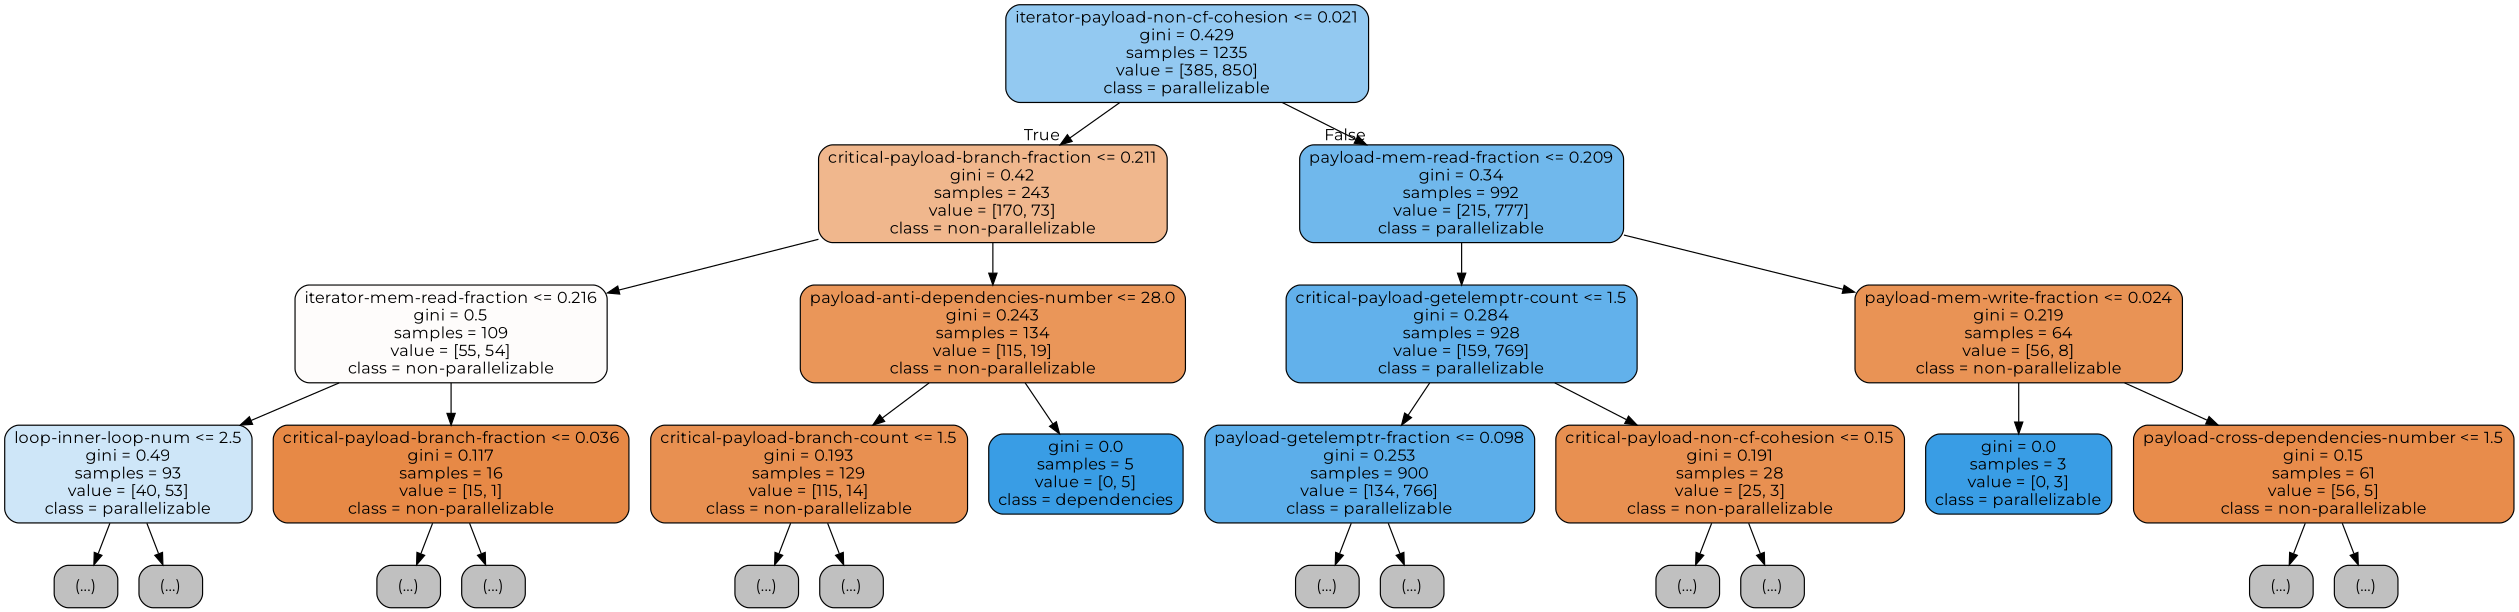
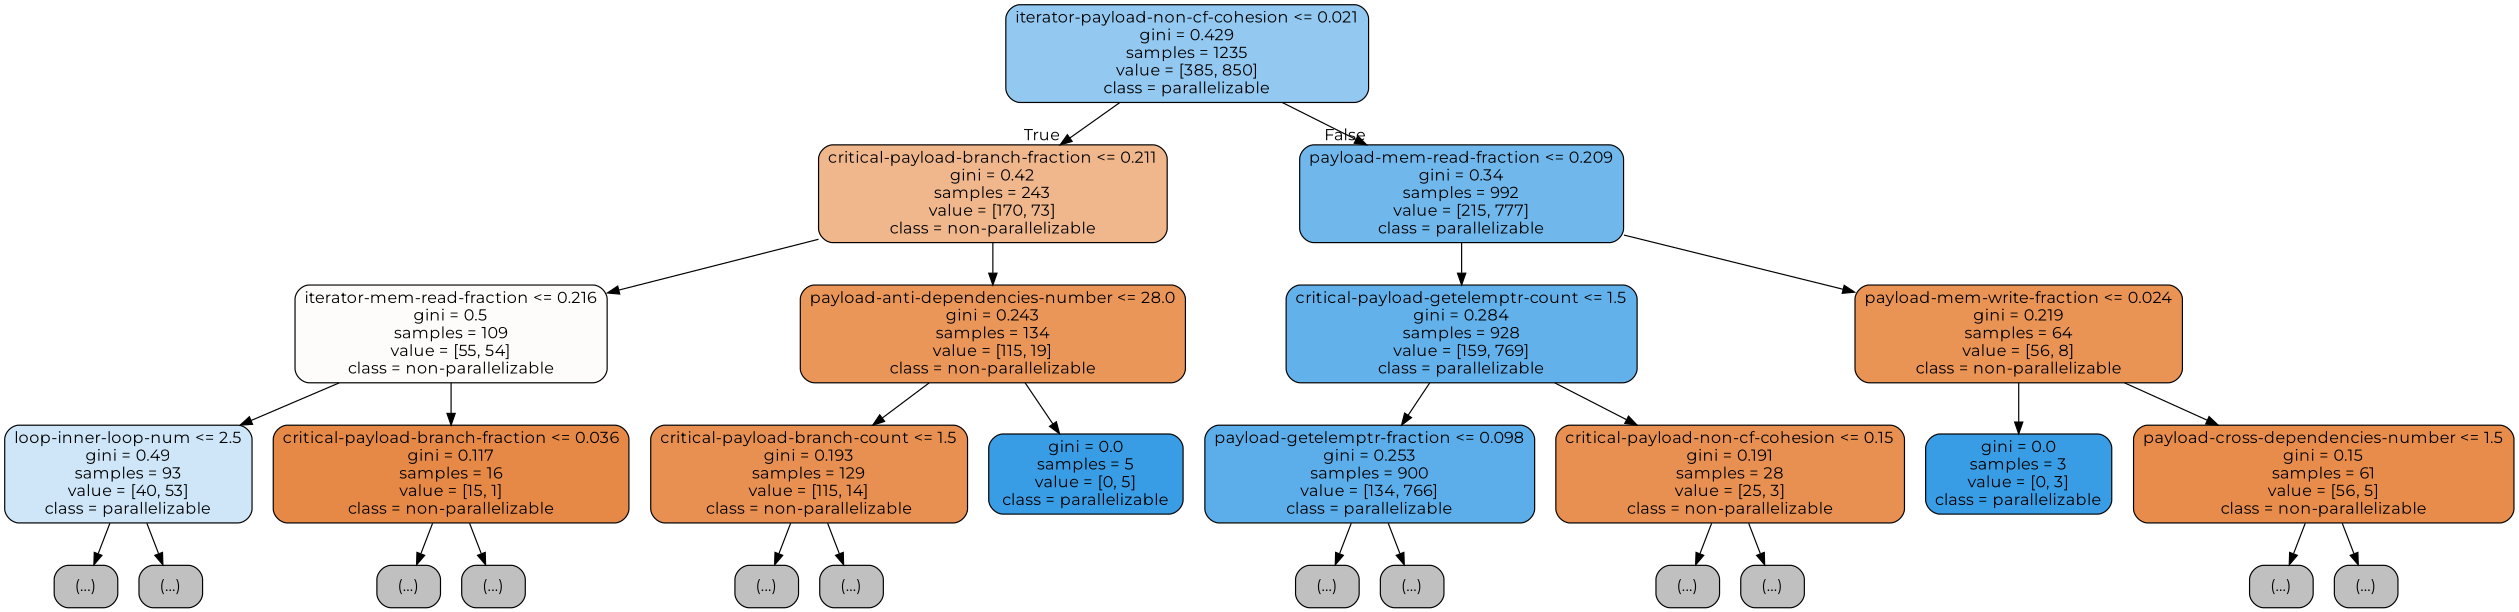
(1086, 474) -> (1086, 474)
